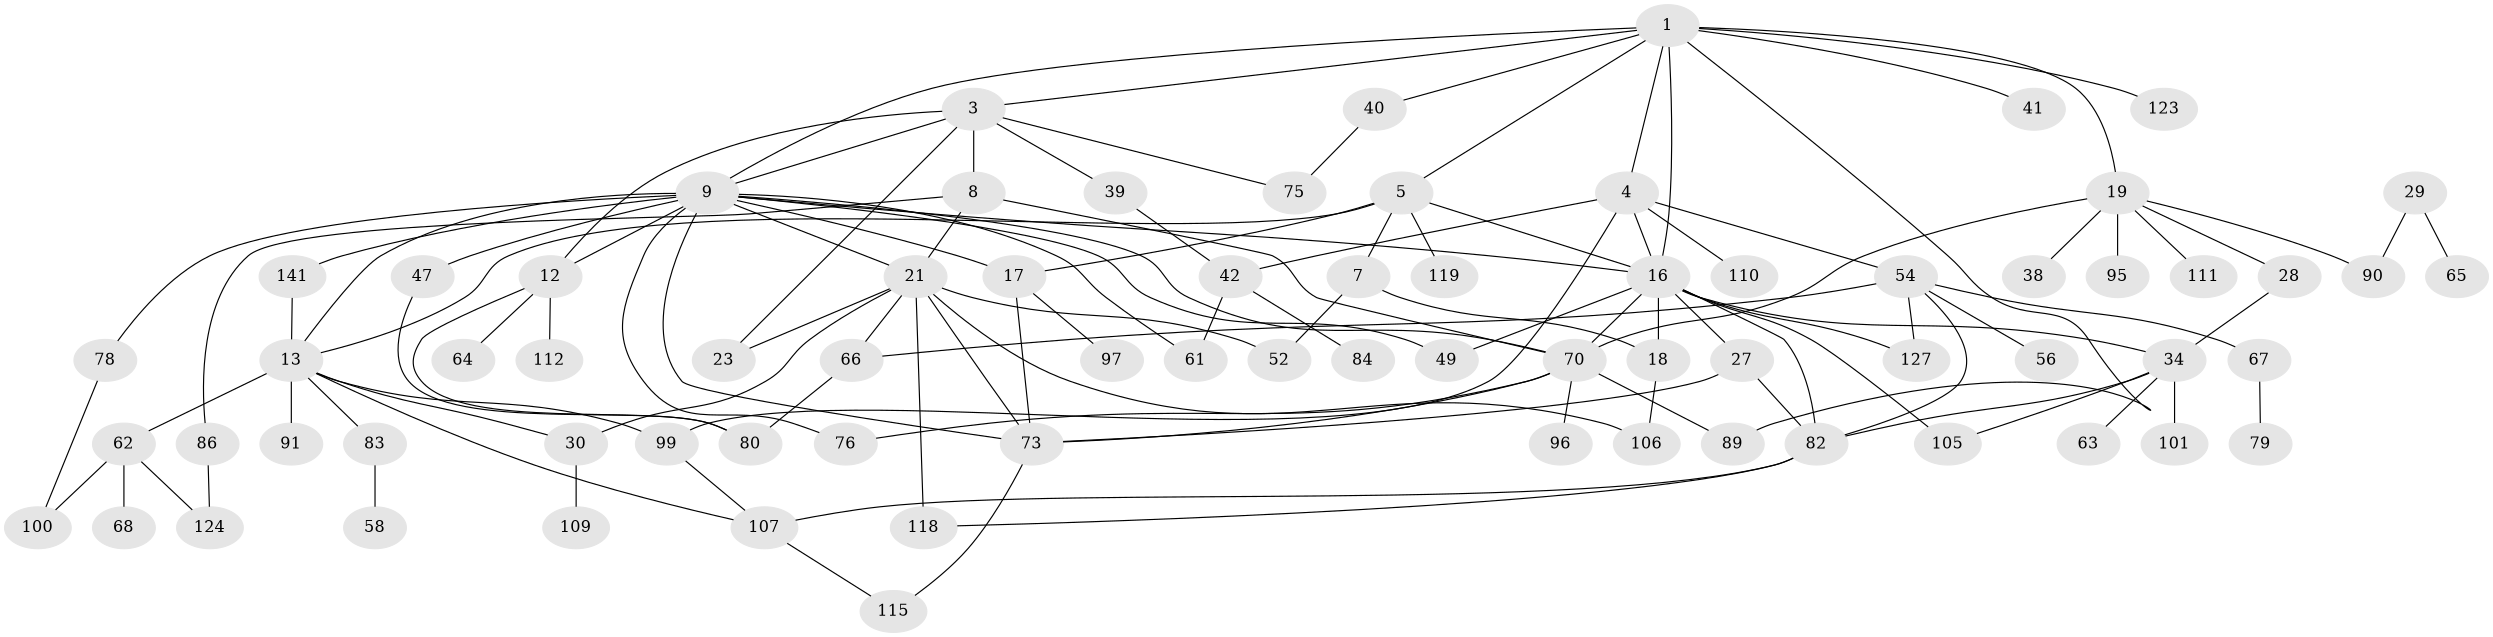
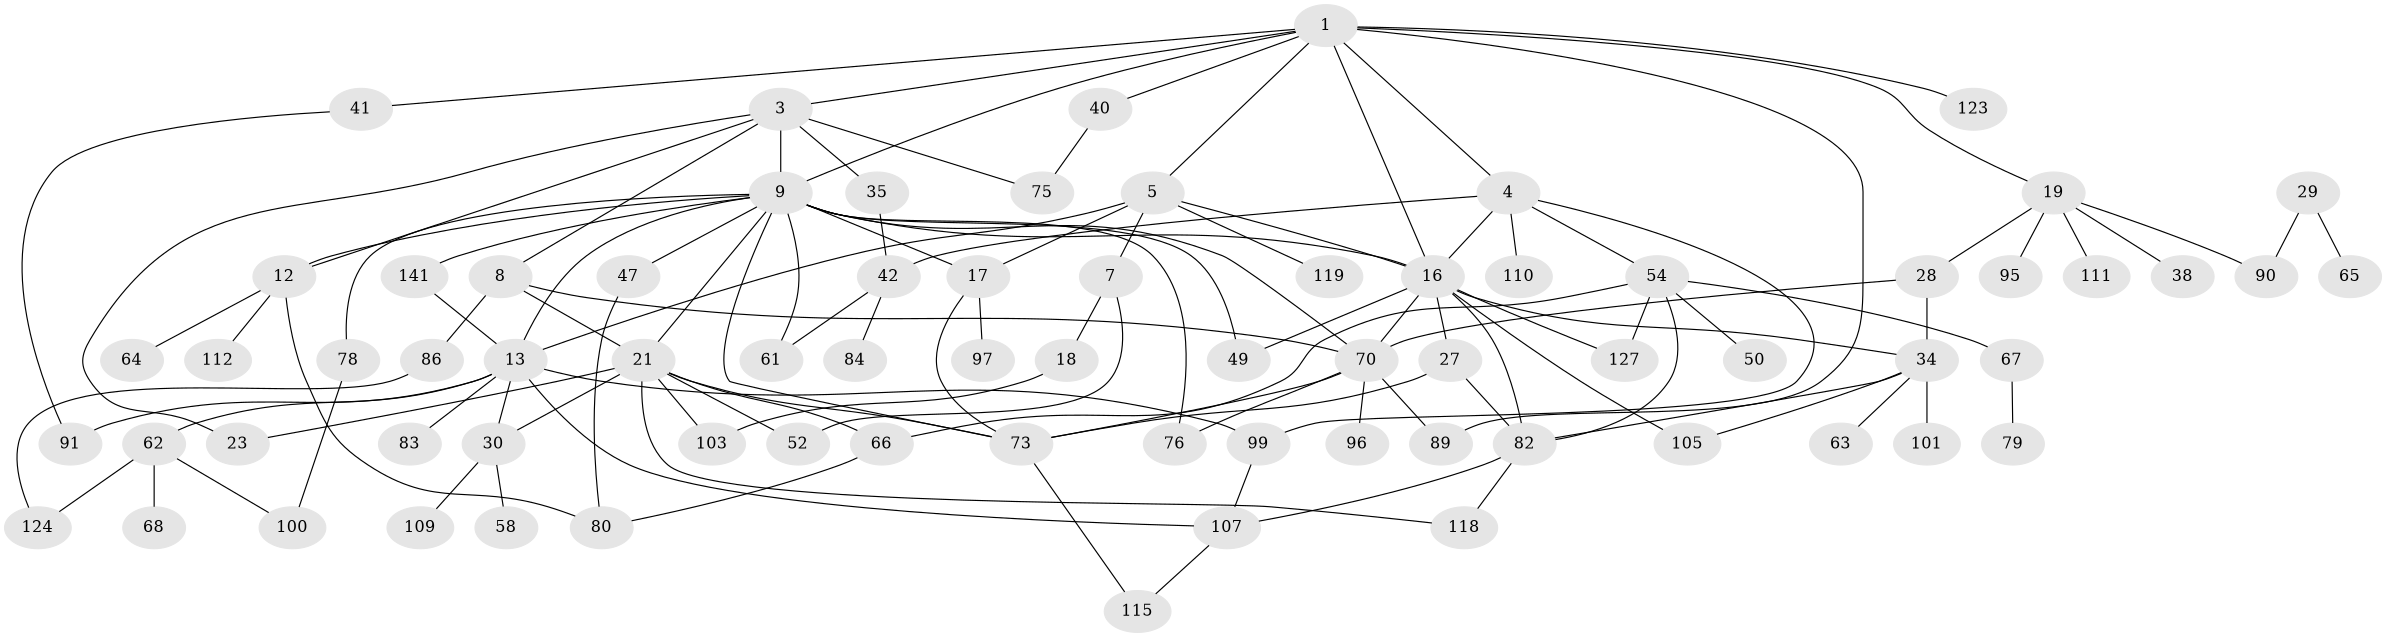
none -> (61, 165)
(1116, 193) -> (877, 193)
(1840, 267) -> (1629, 305)
(1658, 319) -> none
(2047, 360) -> (1755, 360)
(1647, 444) -> (712, 444)
(375, 486) -> (500, 486)
